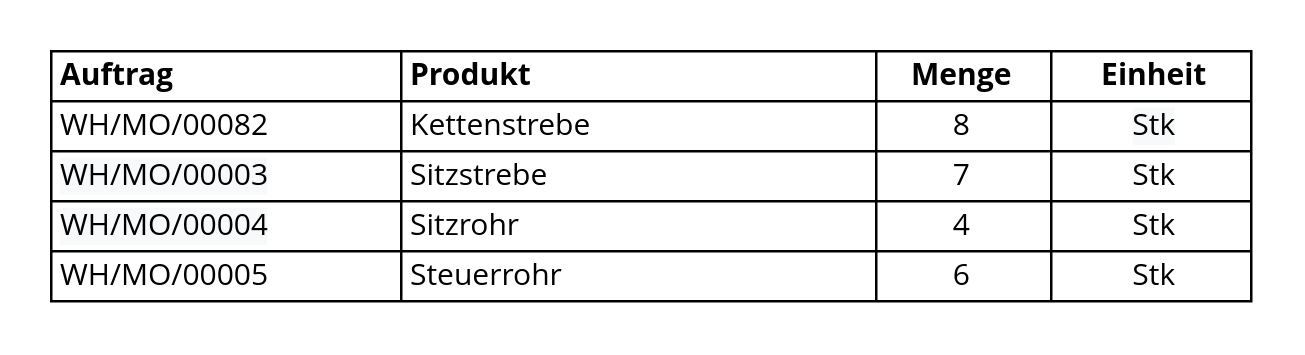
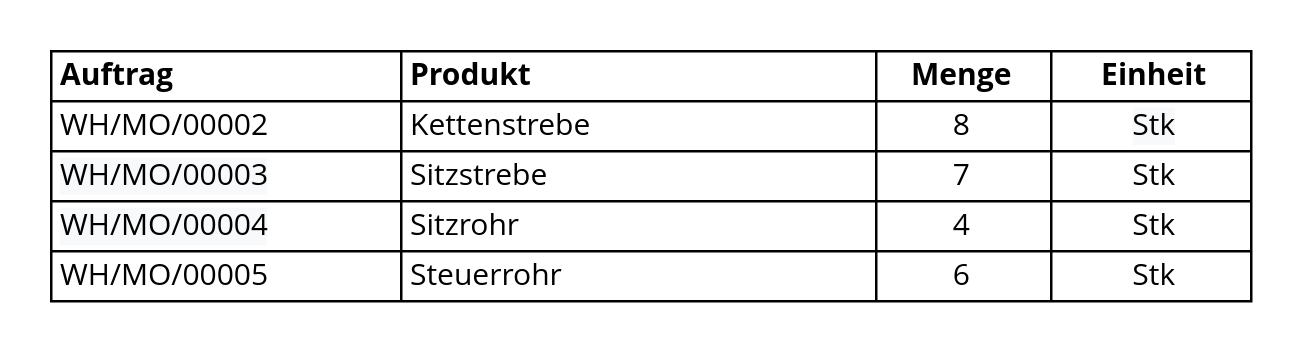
(154, 126) -> (154, 126)
